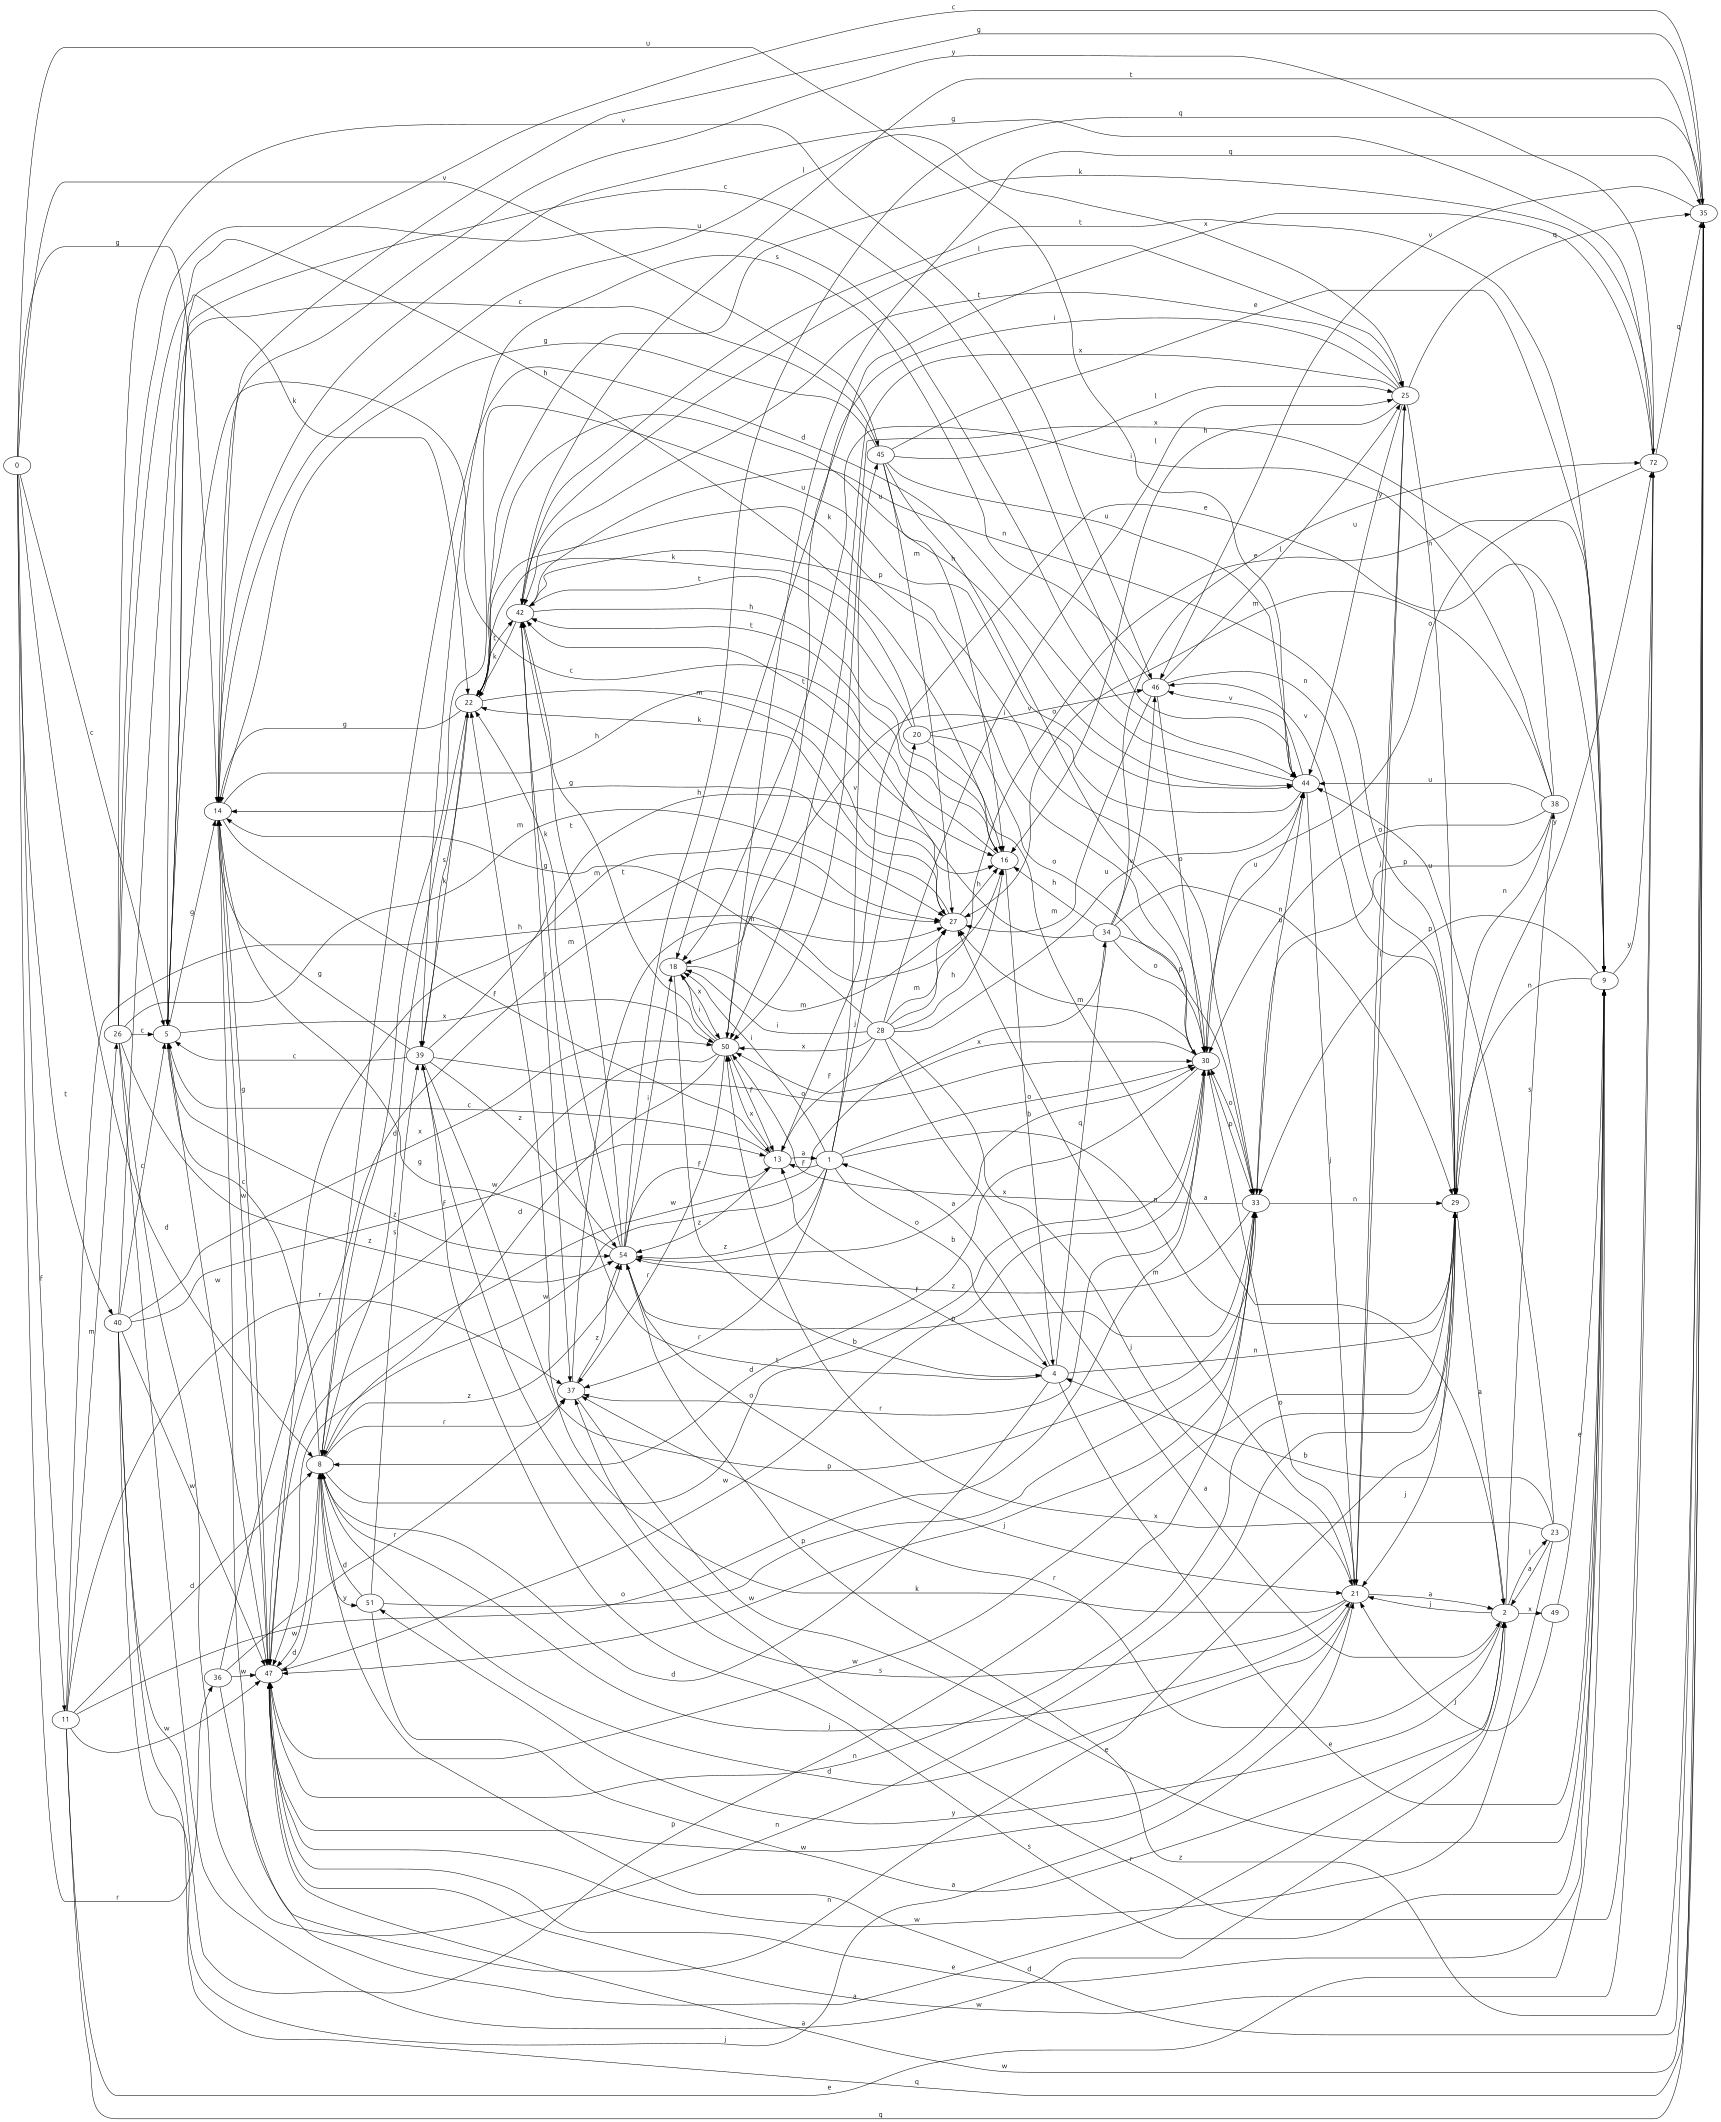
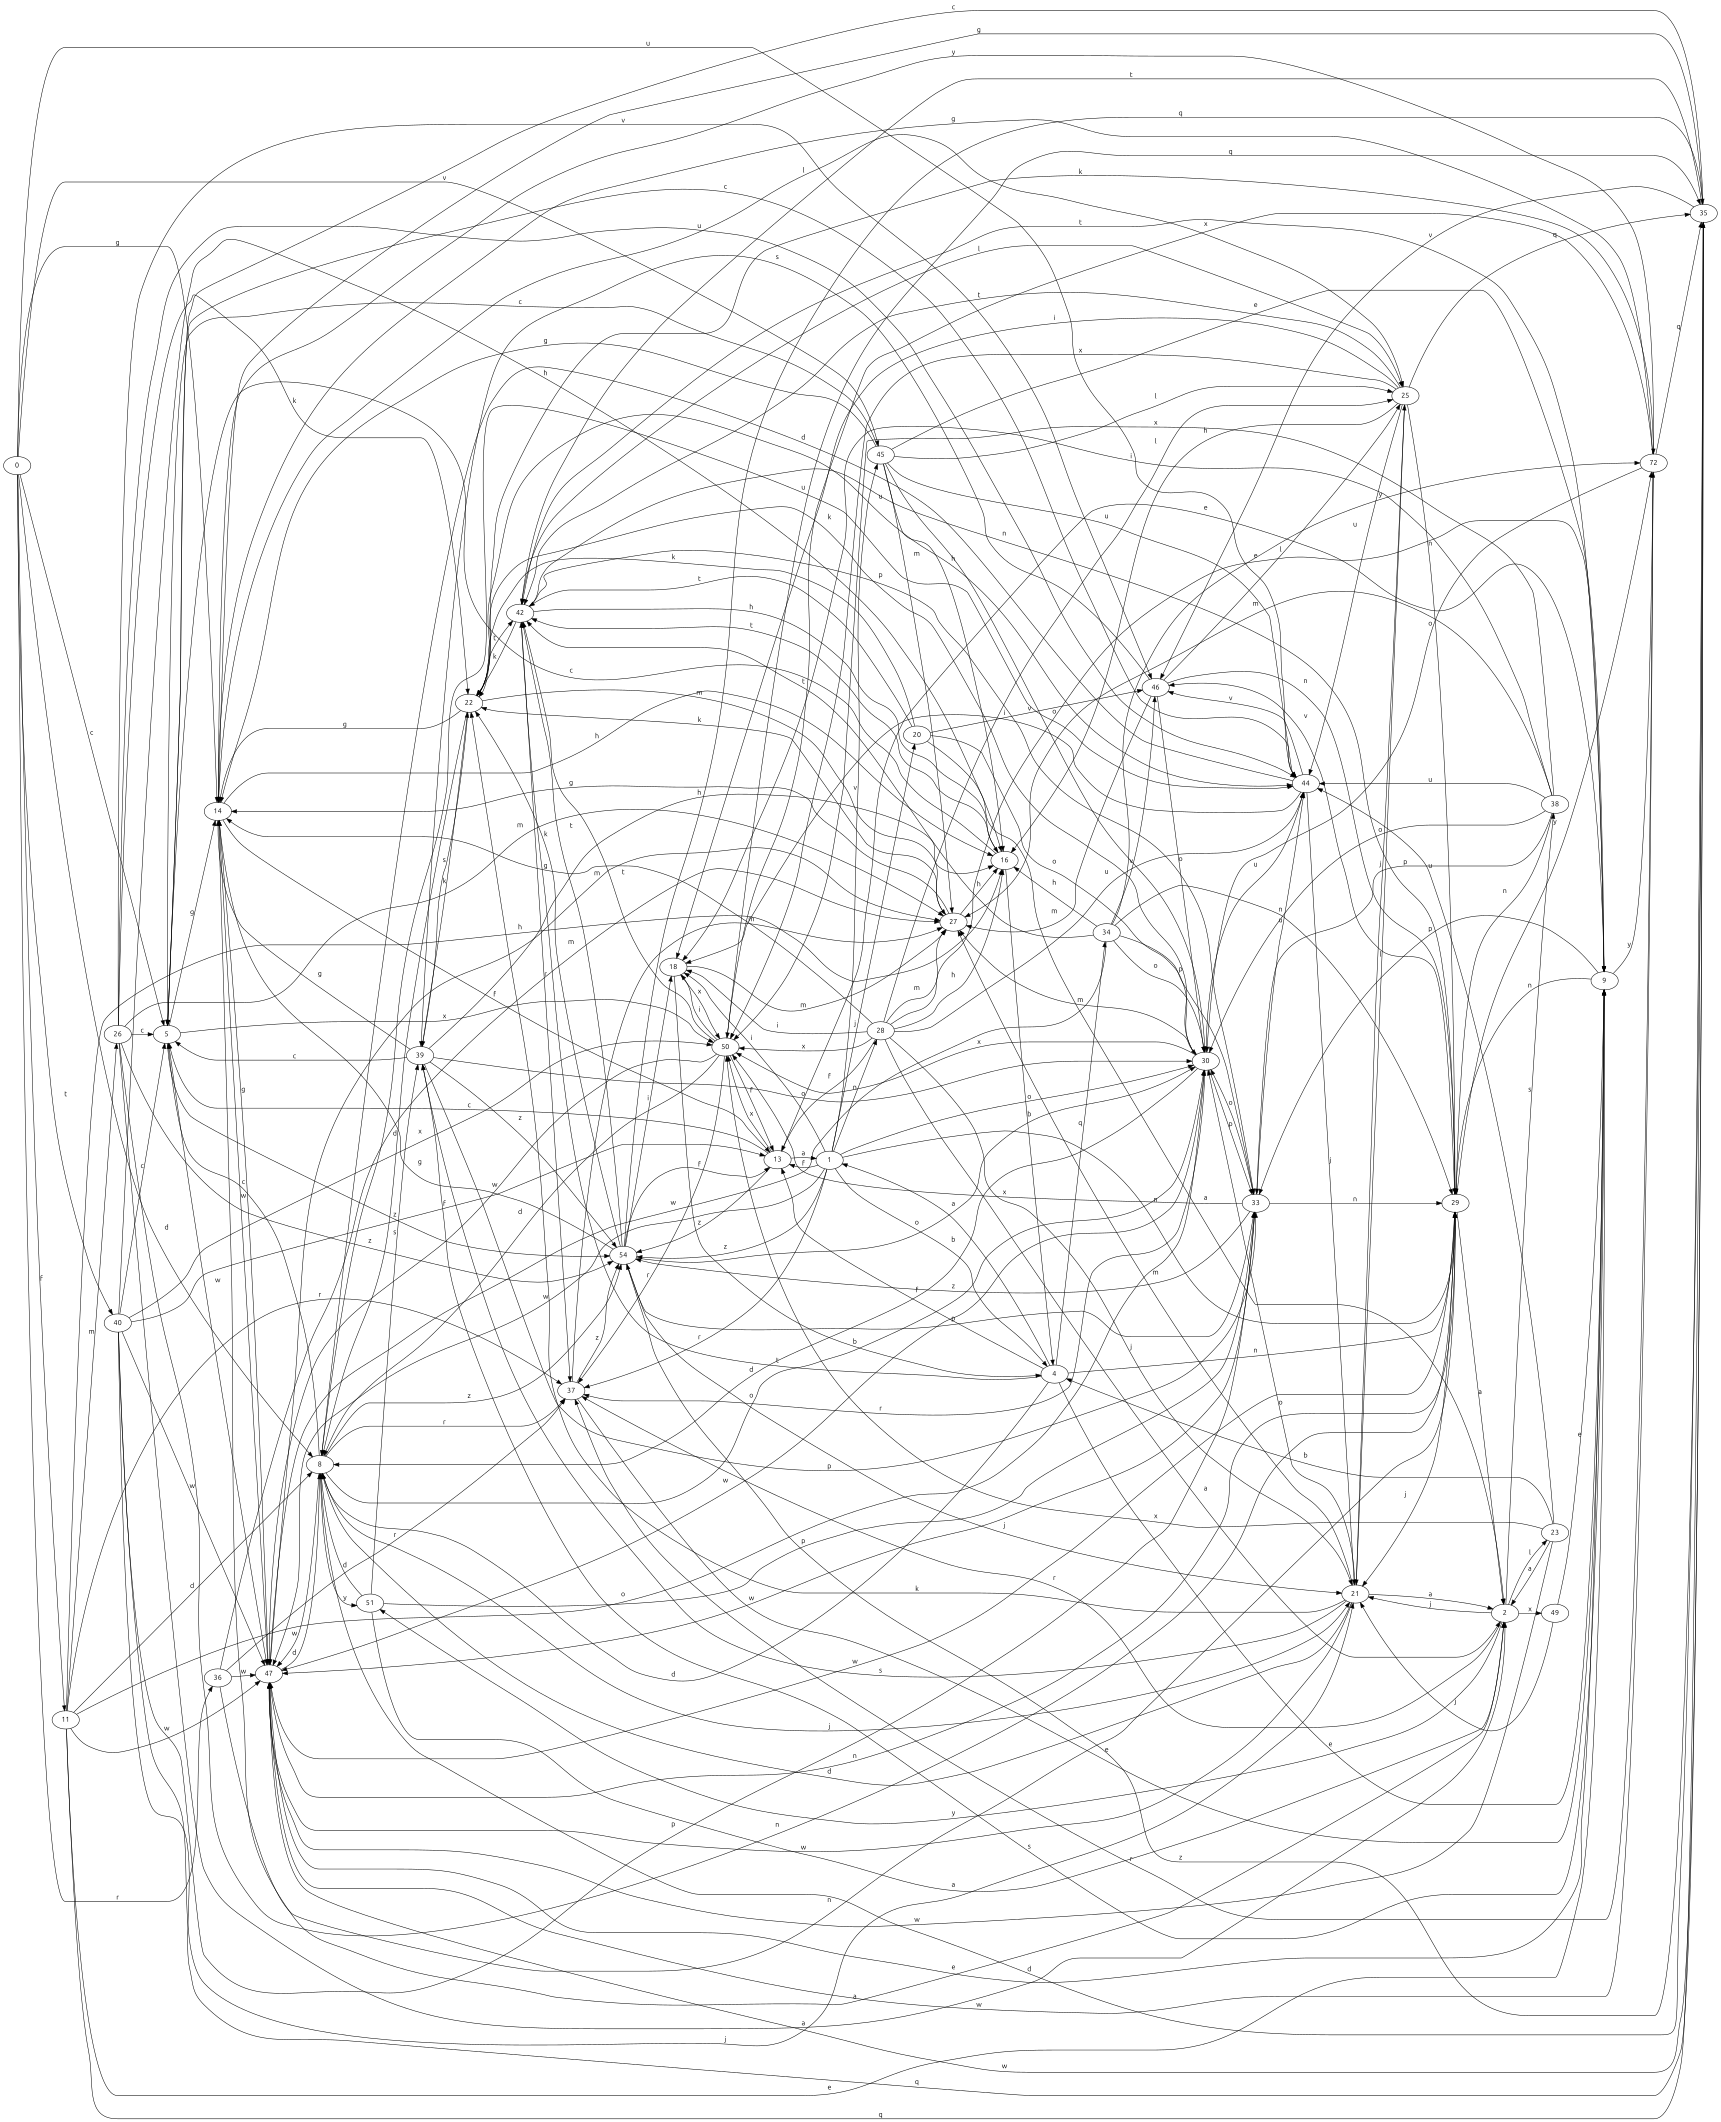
none -> (854, 1098)
